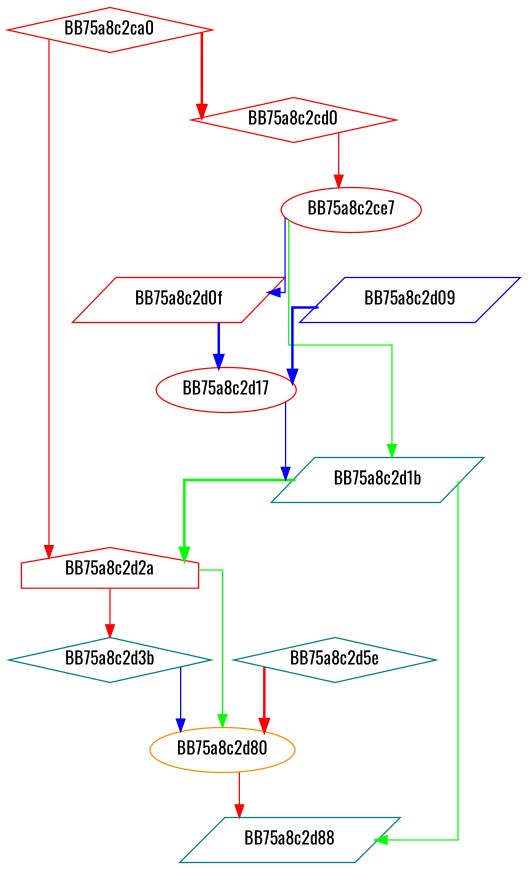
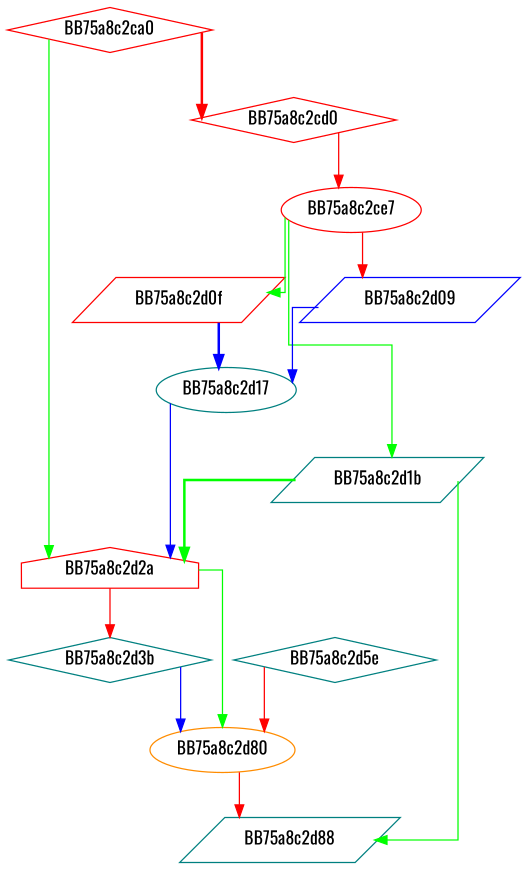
none -> (363, 249)
(285, 258) -> (285, 258)
(49, 293) -> (49, 293)
(296, 308) -> (296, 308)
(226, 390) -> (226, 390)
(286, 435) -> (170, 474)
(264, 693) -> (264, 693)
